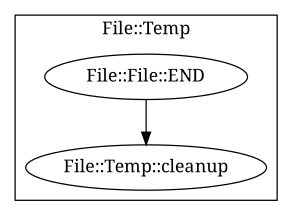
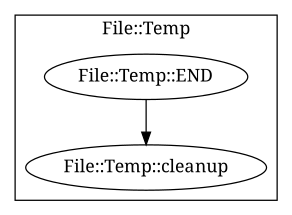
(146, 77) -> (146, 77)
